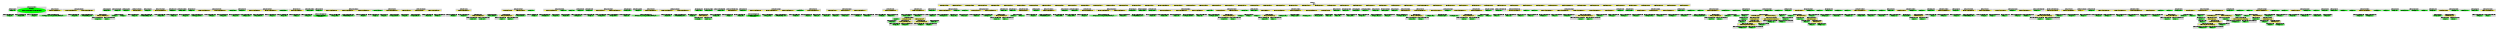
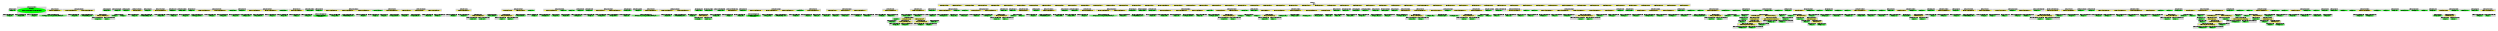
(2081, 10) -> (2081, 10)
